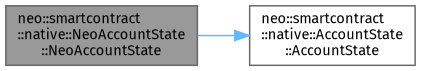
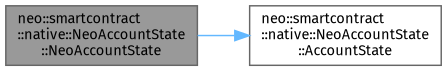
(332, 36) -> (345, 36)
